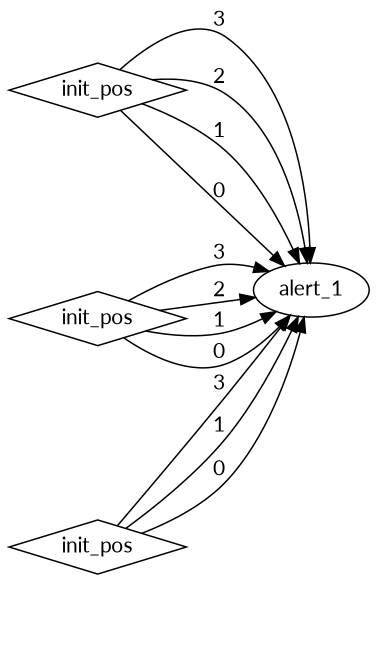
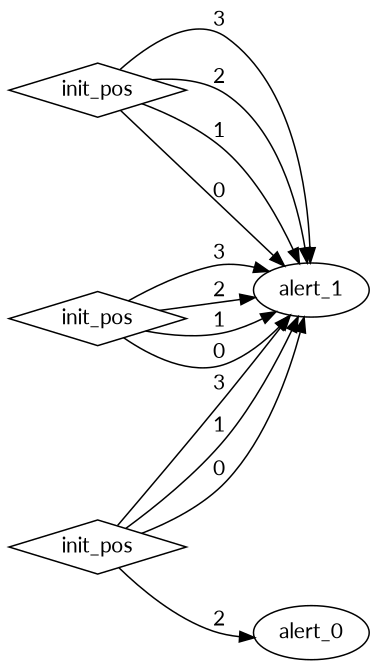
none -> (311, 633)
